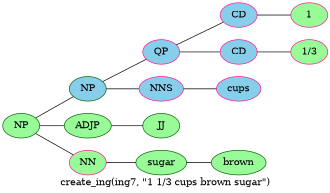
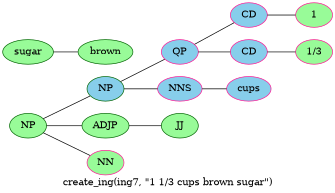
(121, 163) -> none
